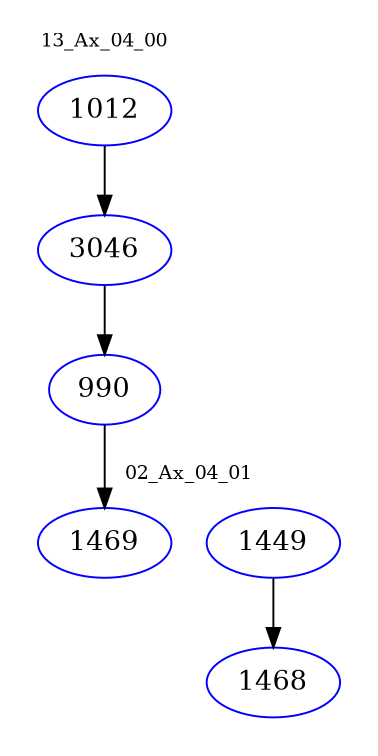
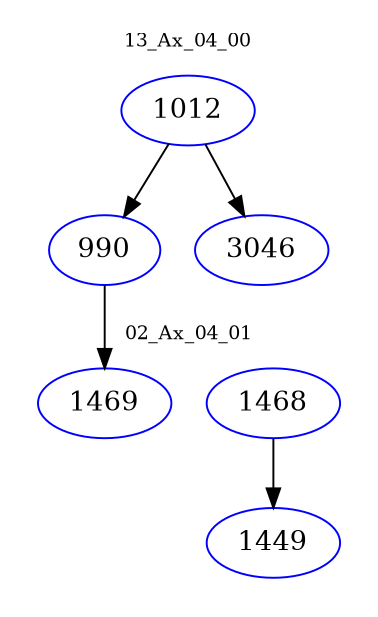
(105, 310) -> (152, 172)
(273, 603) -> (273, 464)
